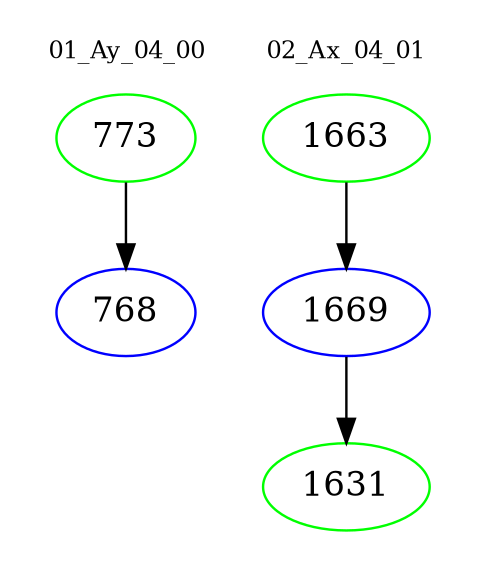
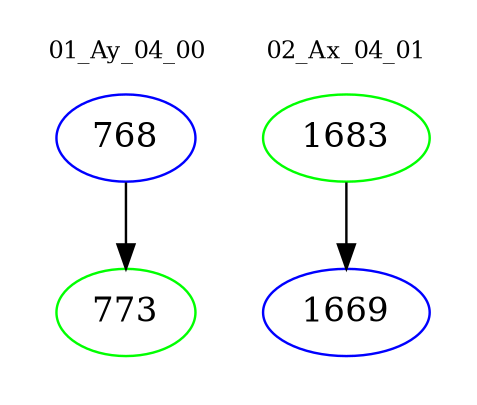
(346, 138) -> (346, 138)
(126, 213) -> (126, 213)
(346, 487) -> none
